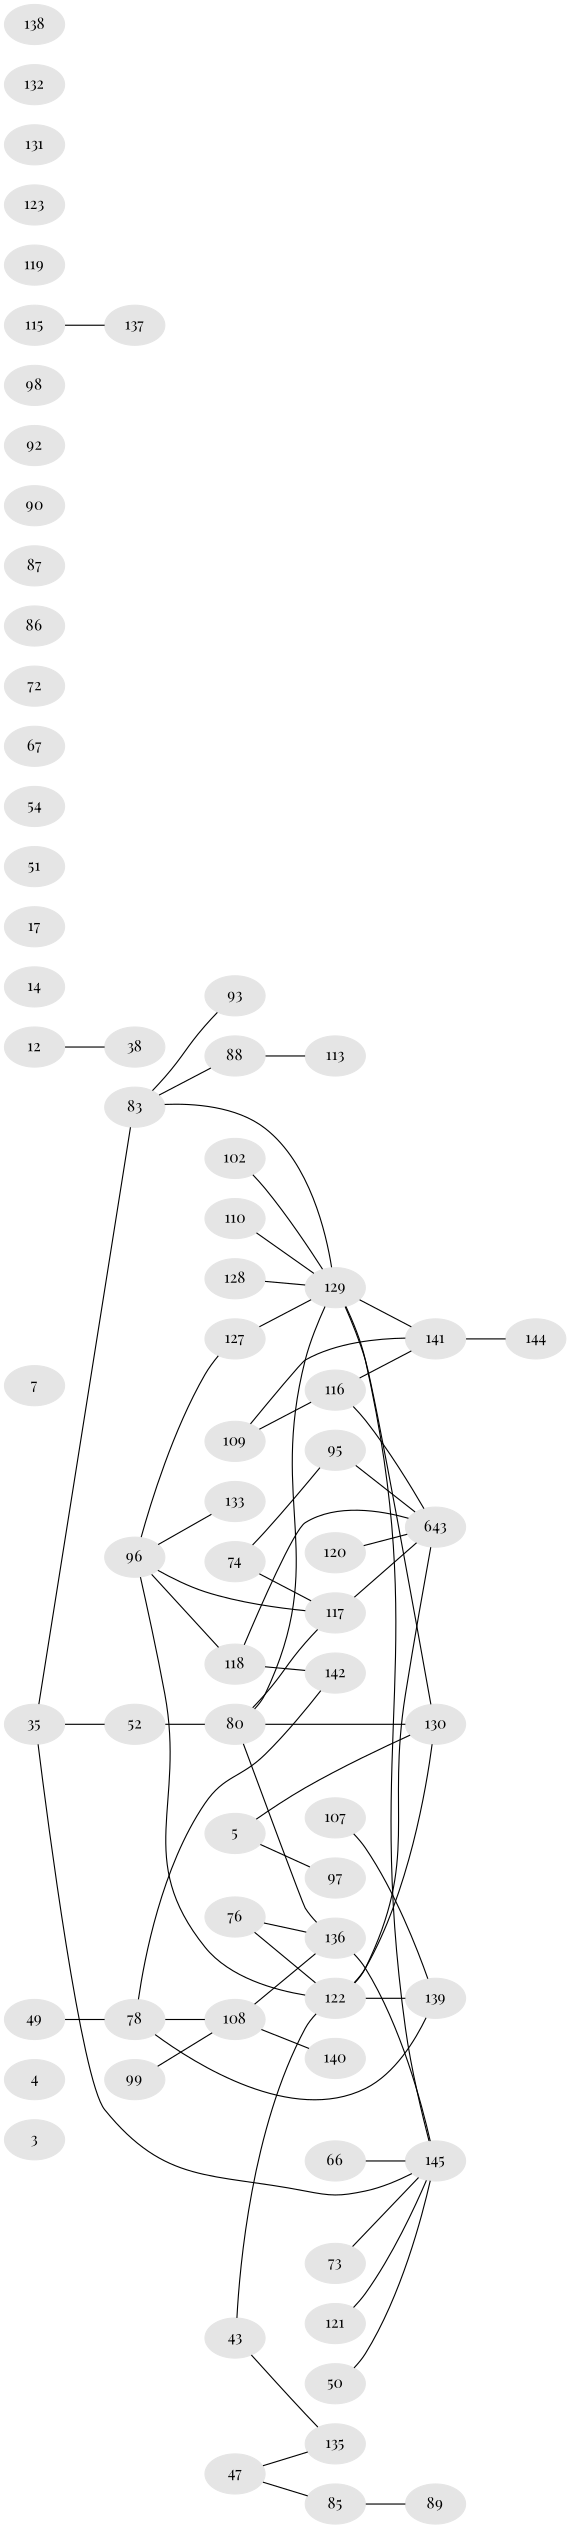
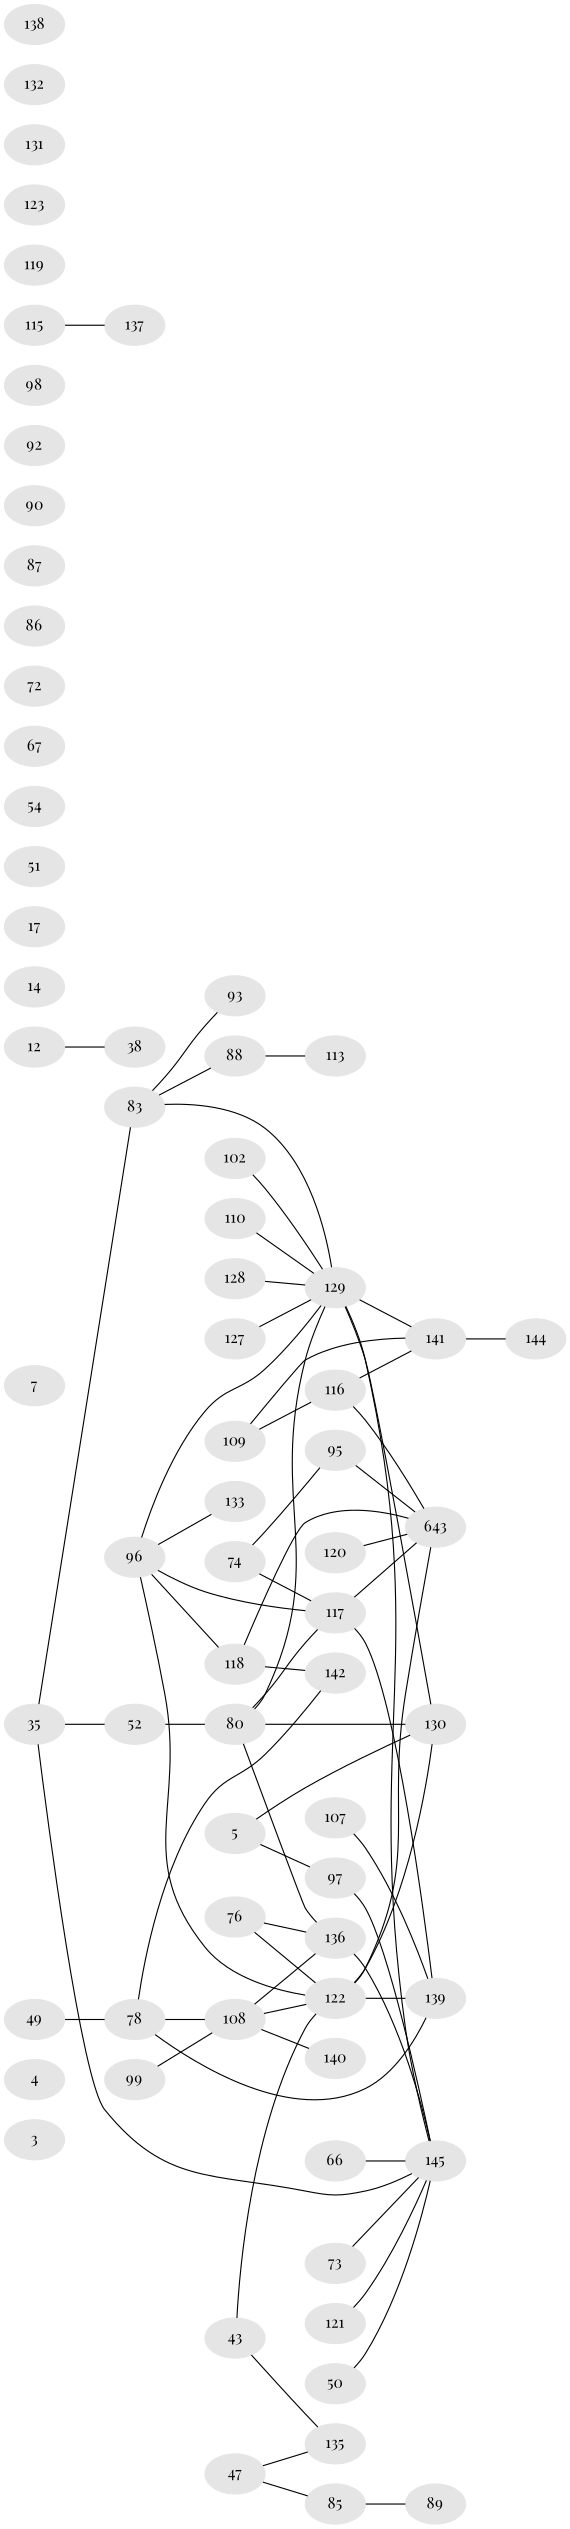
(173, 1443) -> (211, 1405)
none -> (406, 1800)
none -> (394, 1989)
none -> (285, 2009)
